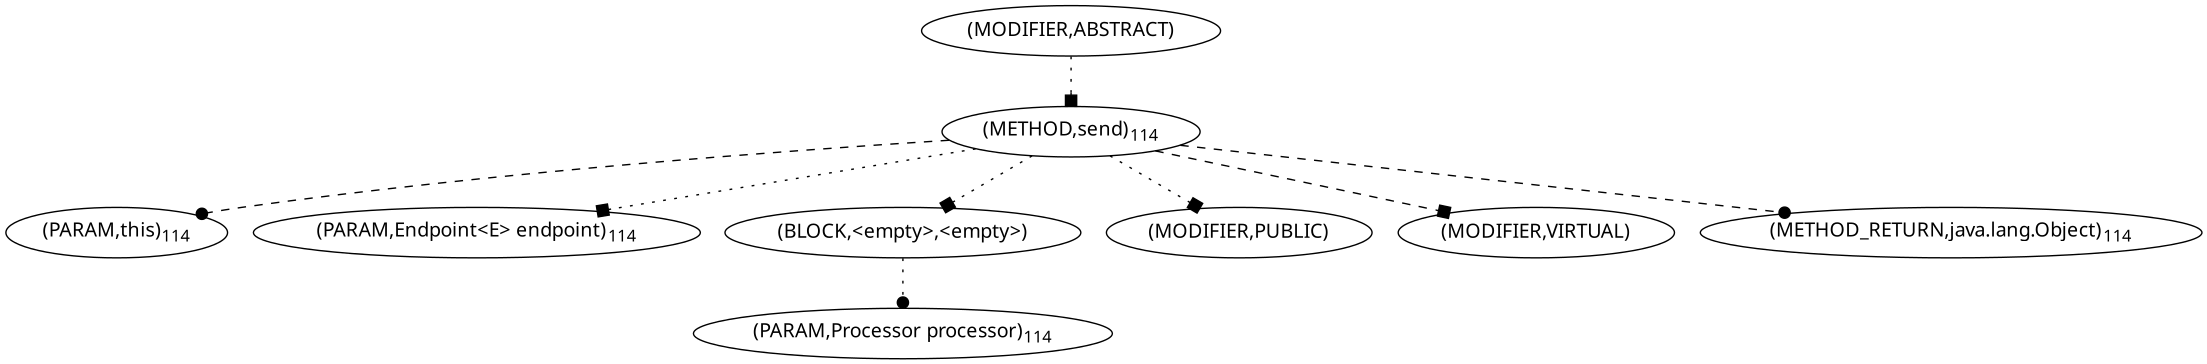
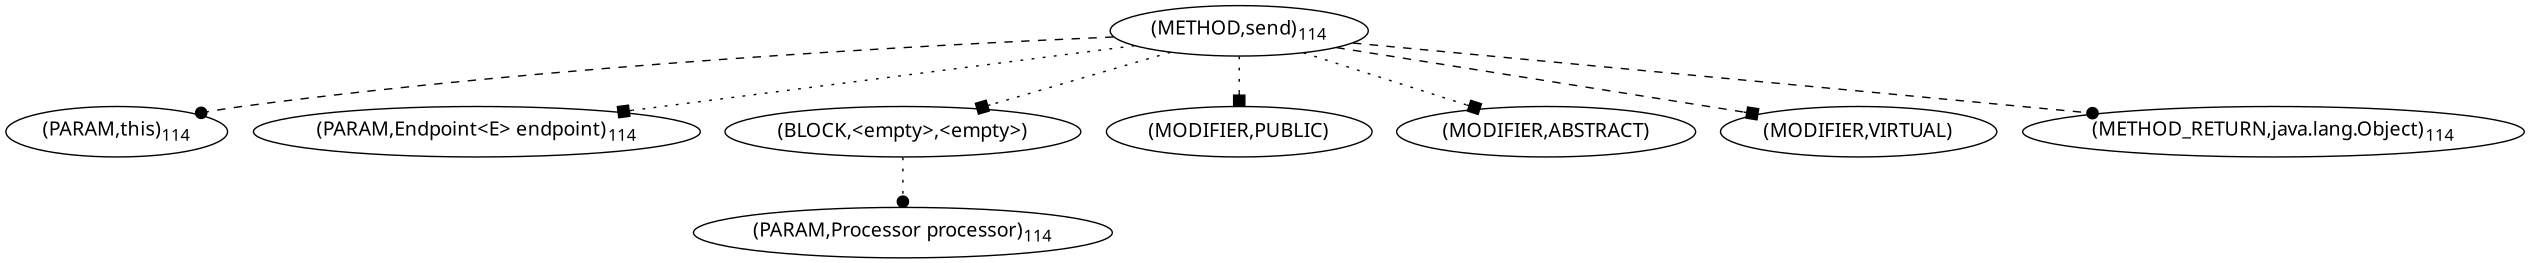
(1071, 74) -> (1385, 79)
